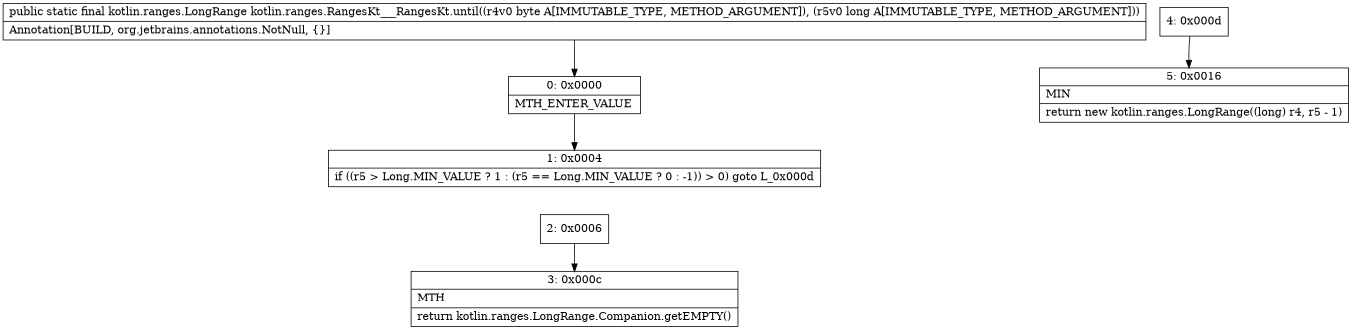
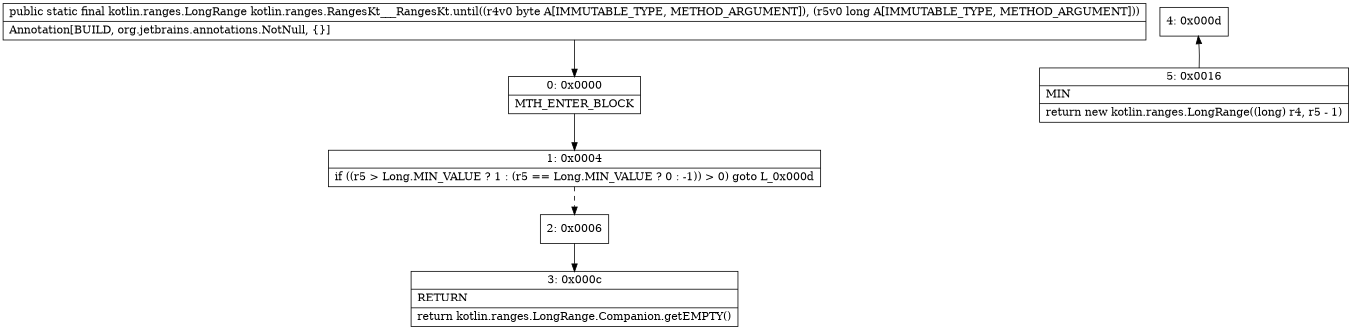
(1189, 48) -> (1199, 56)
(573, 104) -> (575, 104)
none -> (575, 197)
(431, 298) -> (443, 298)
